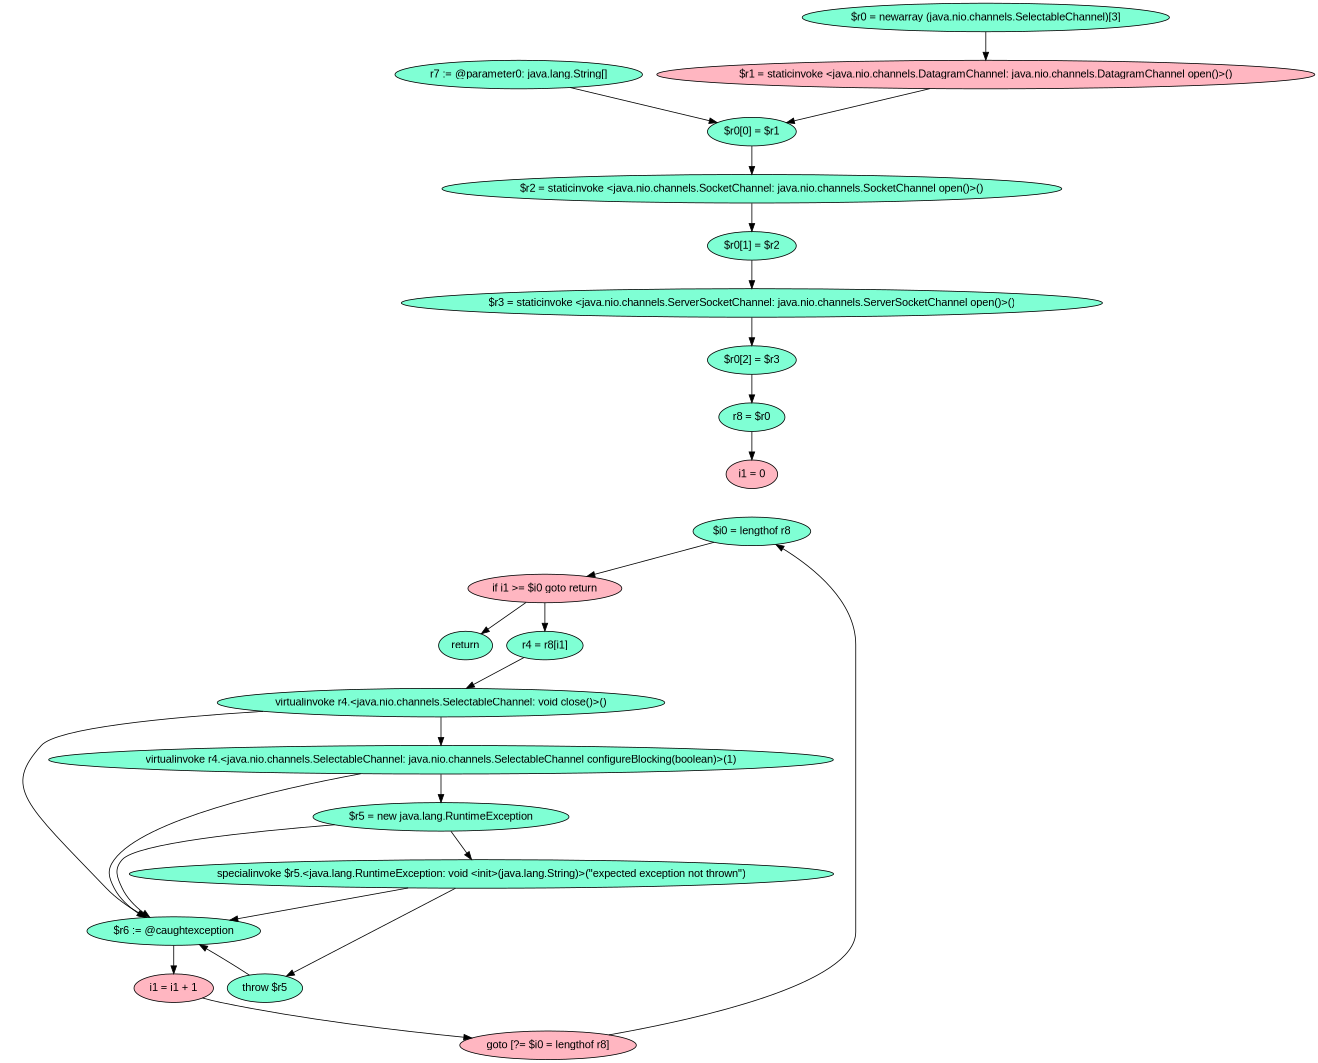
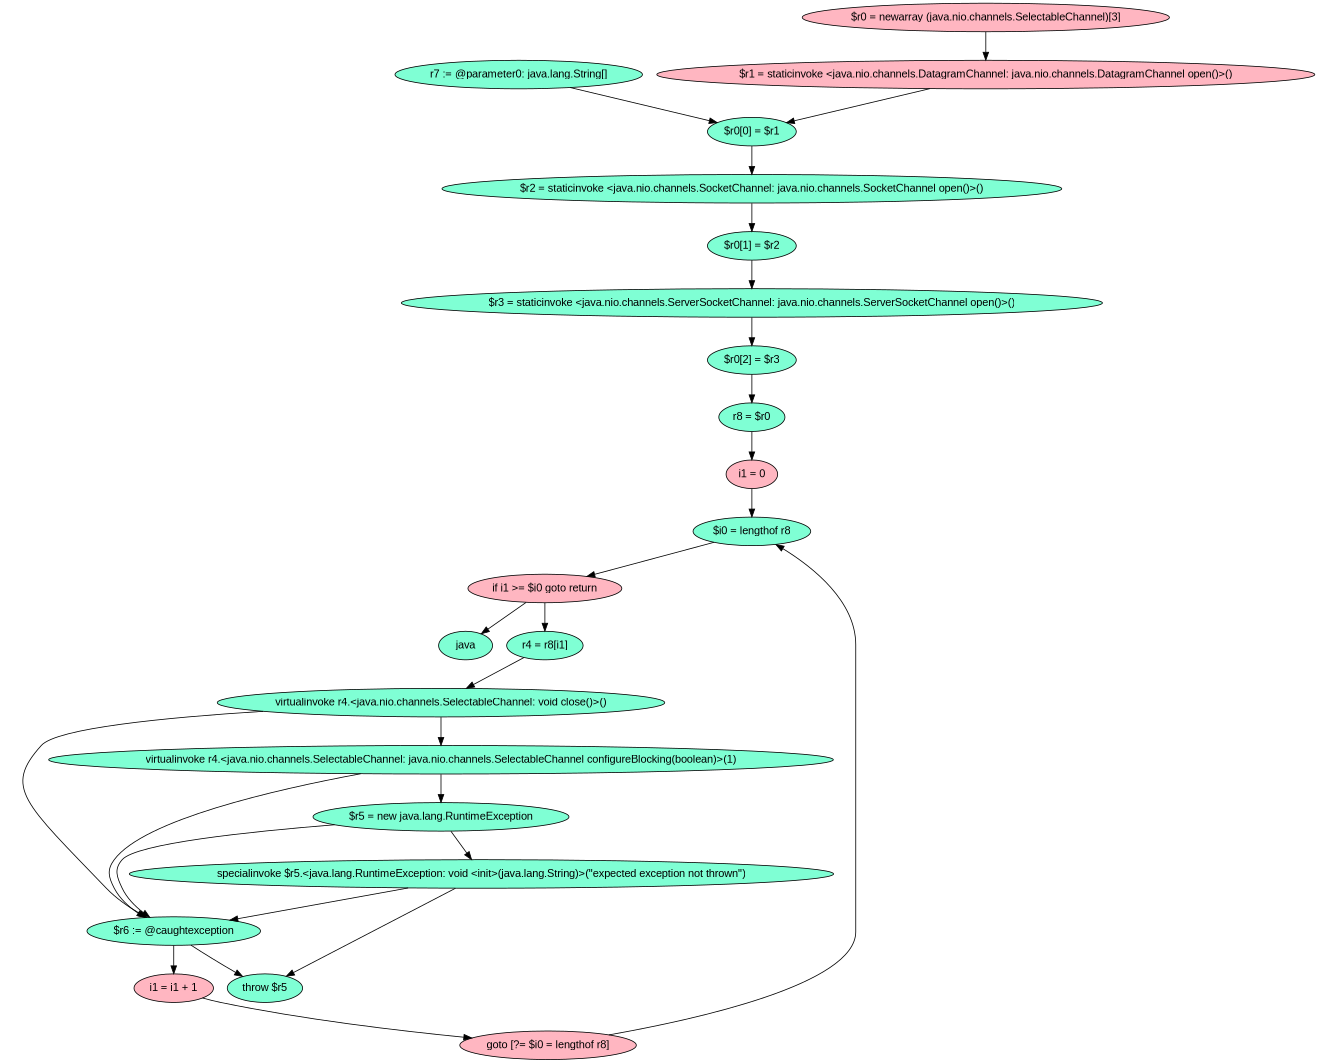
(986, 17) -> (986, 17)
none -> (752, 499)
(466, 646) -> (466, 646)
(228, 962) -> (213, 959)
